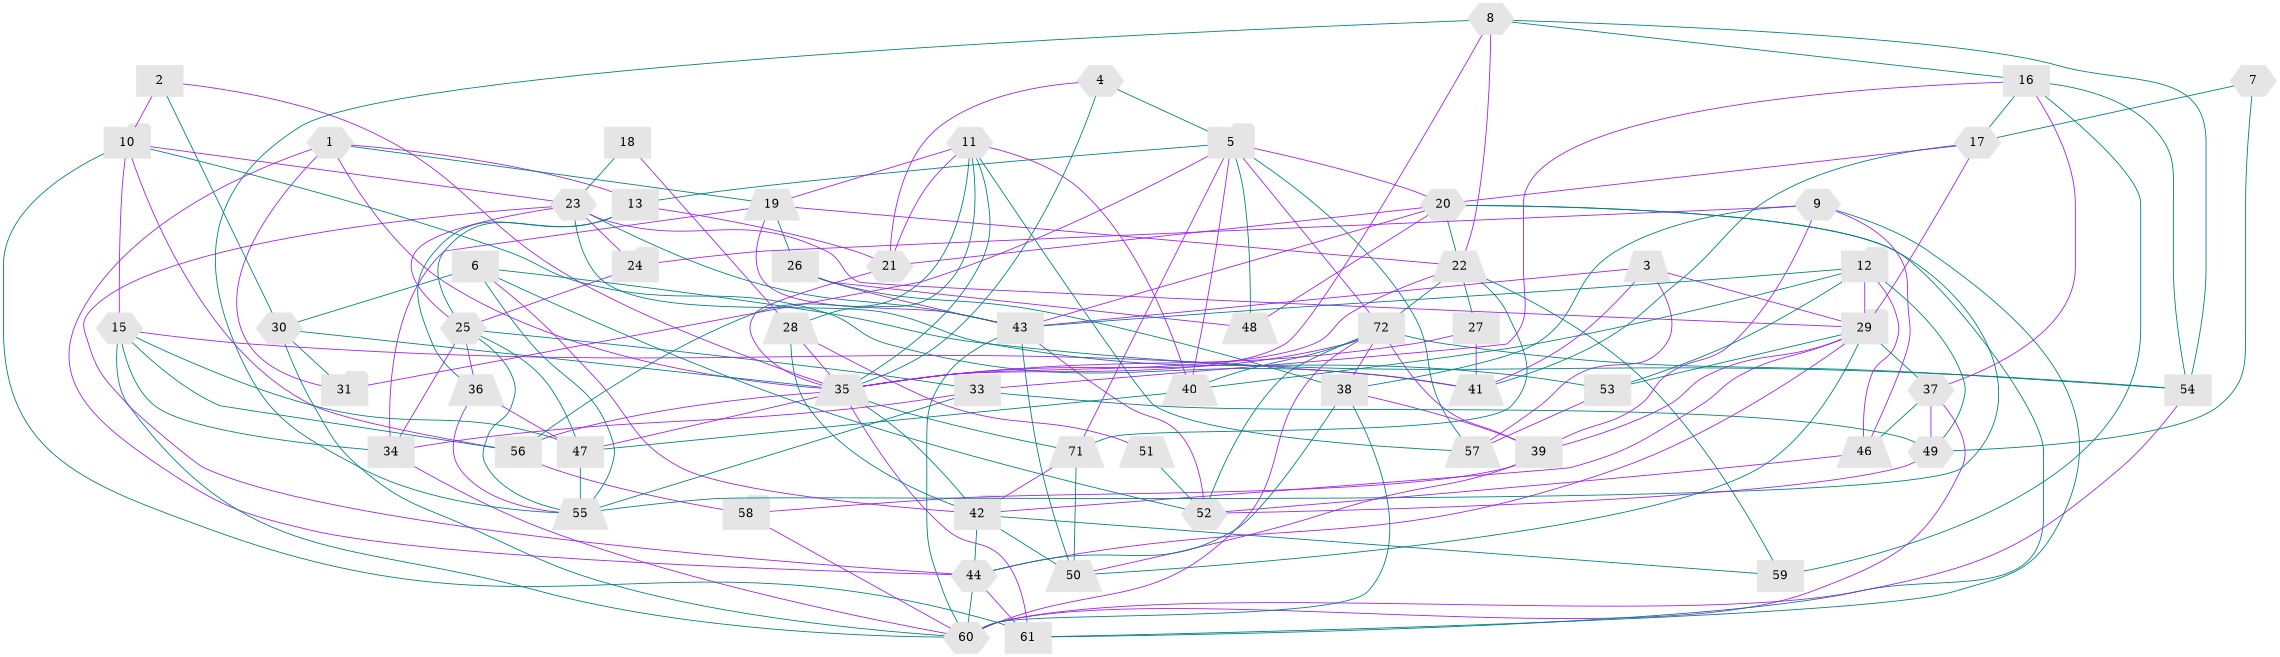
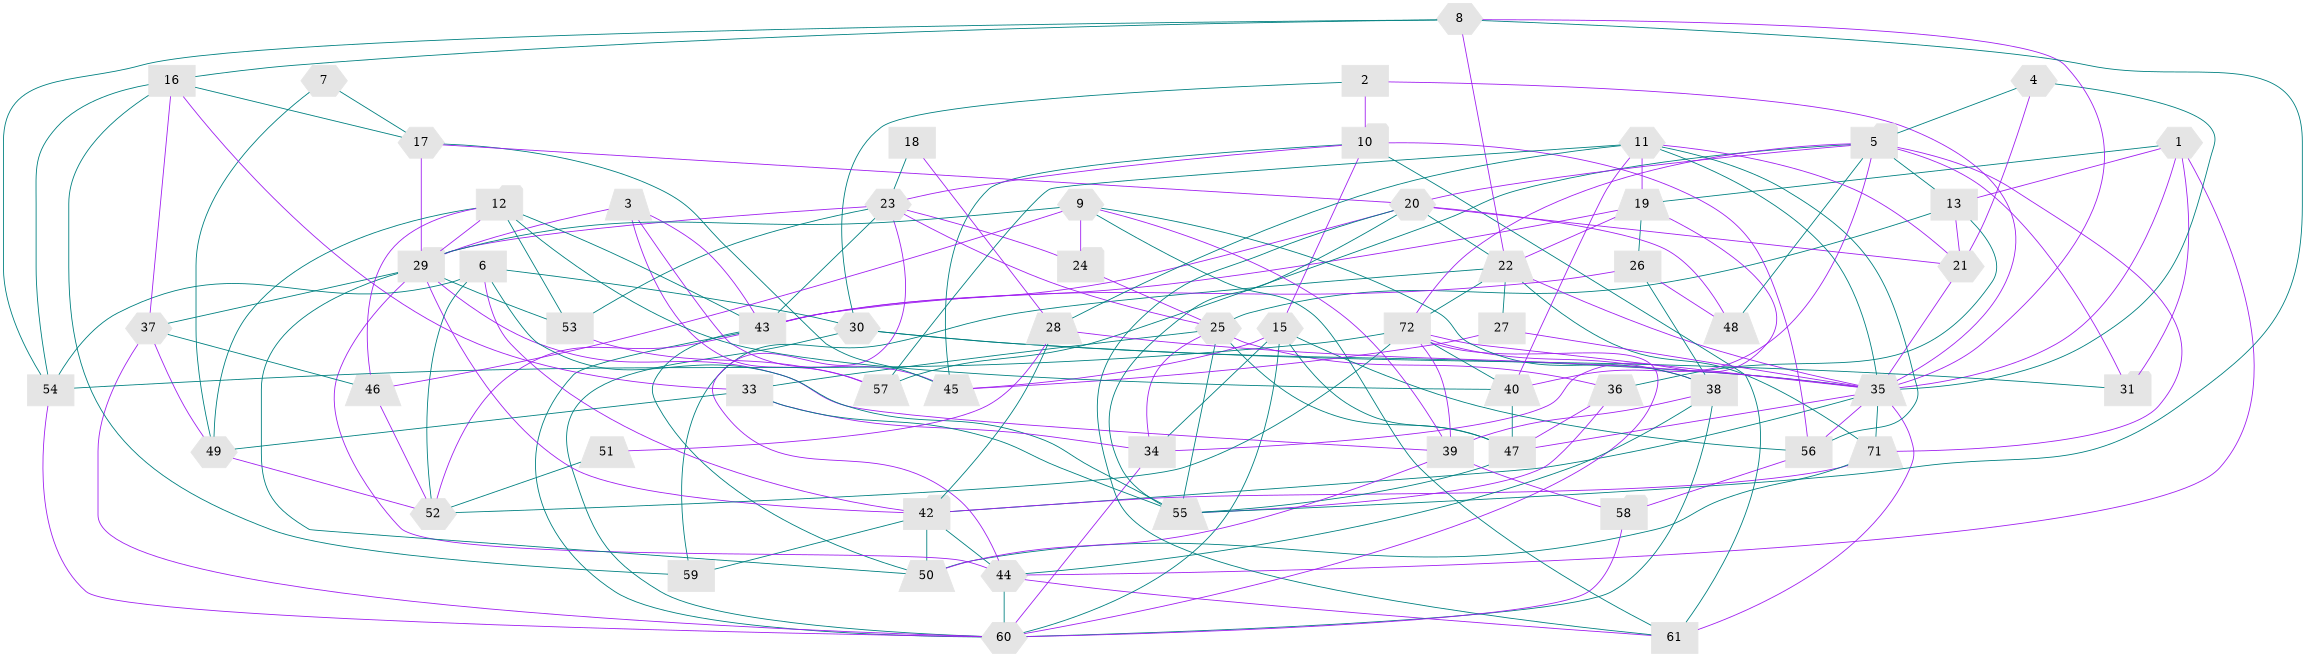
none -> (751, 224)
(1476, 390) -> (952, 390)
